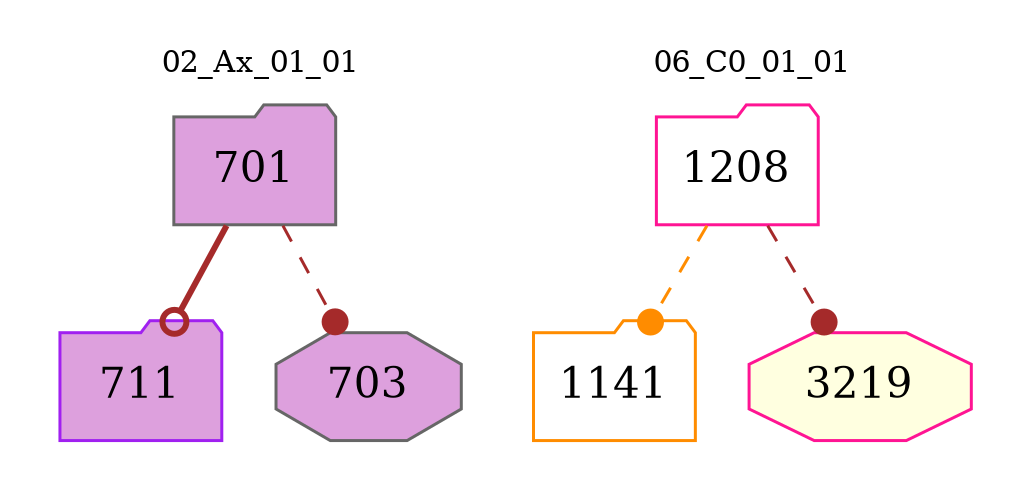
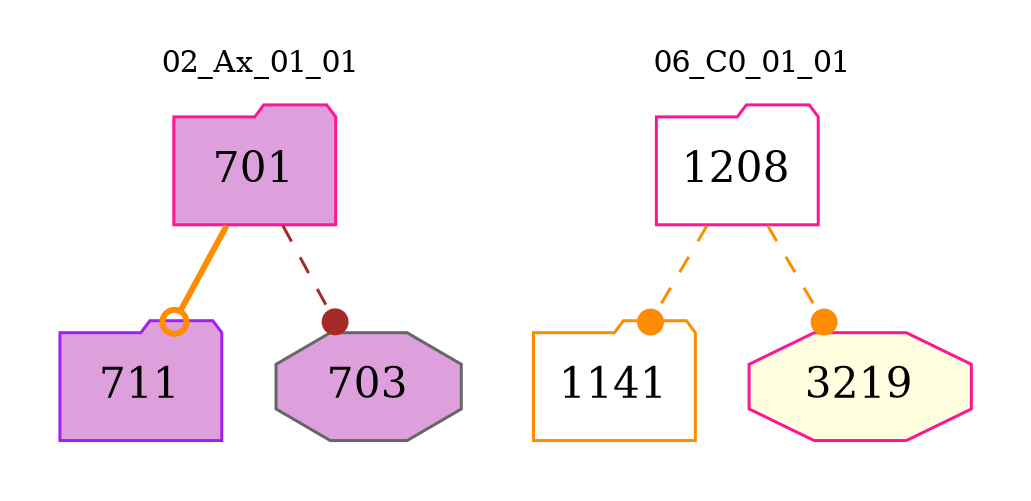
(255, 171) -> (255, 171)
(204, 268) -> (204, 268)
(793, 269) -> (793, 269)
